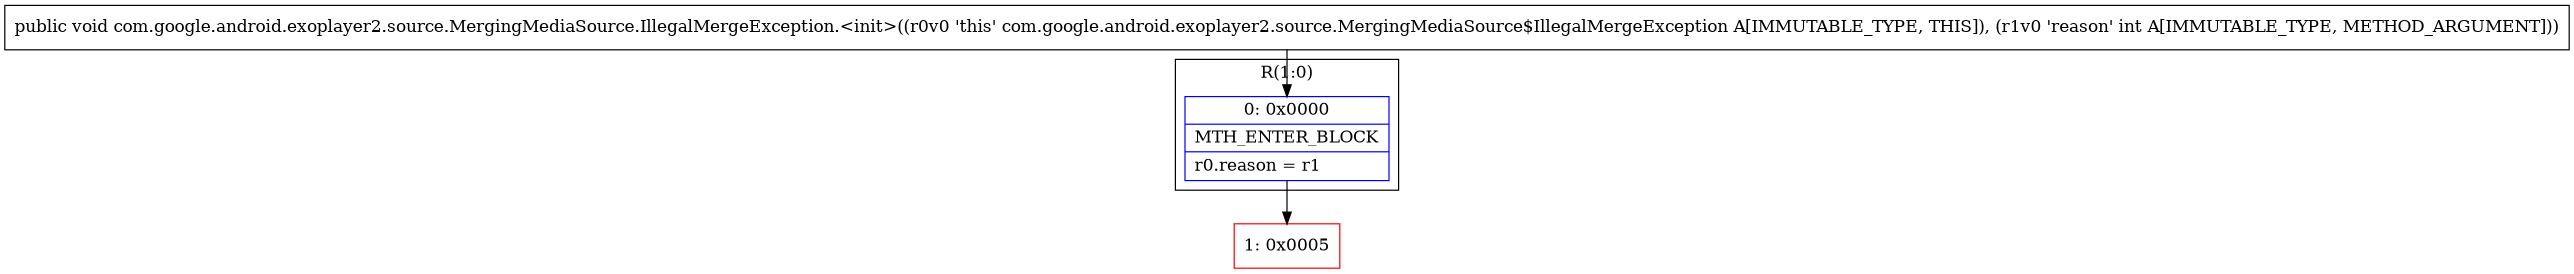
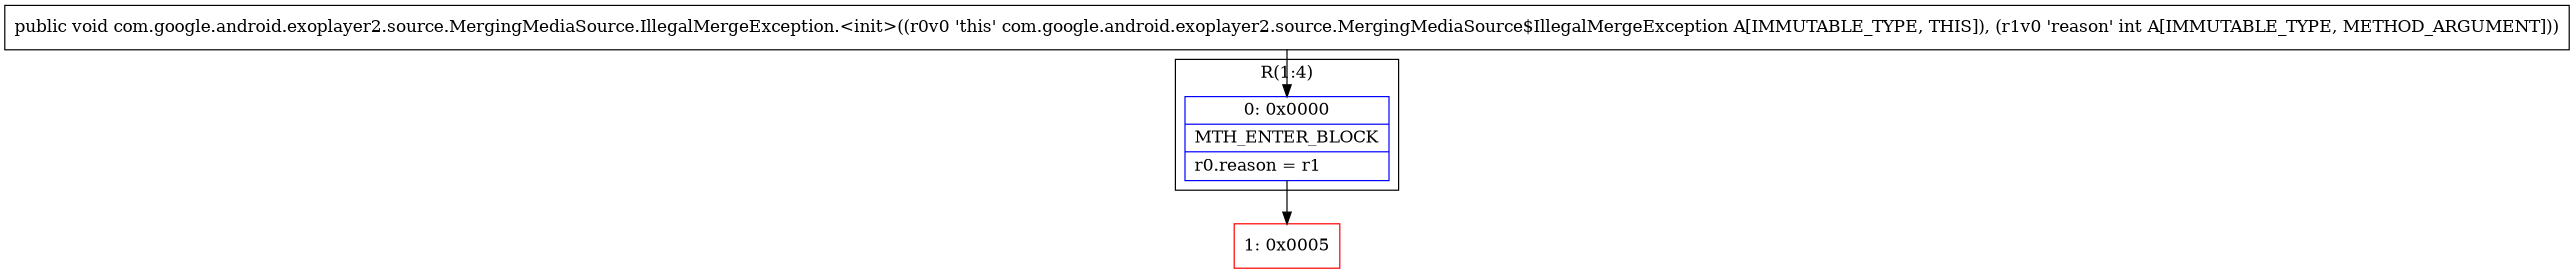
(1287, 73) -> (1287, 73)
